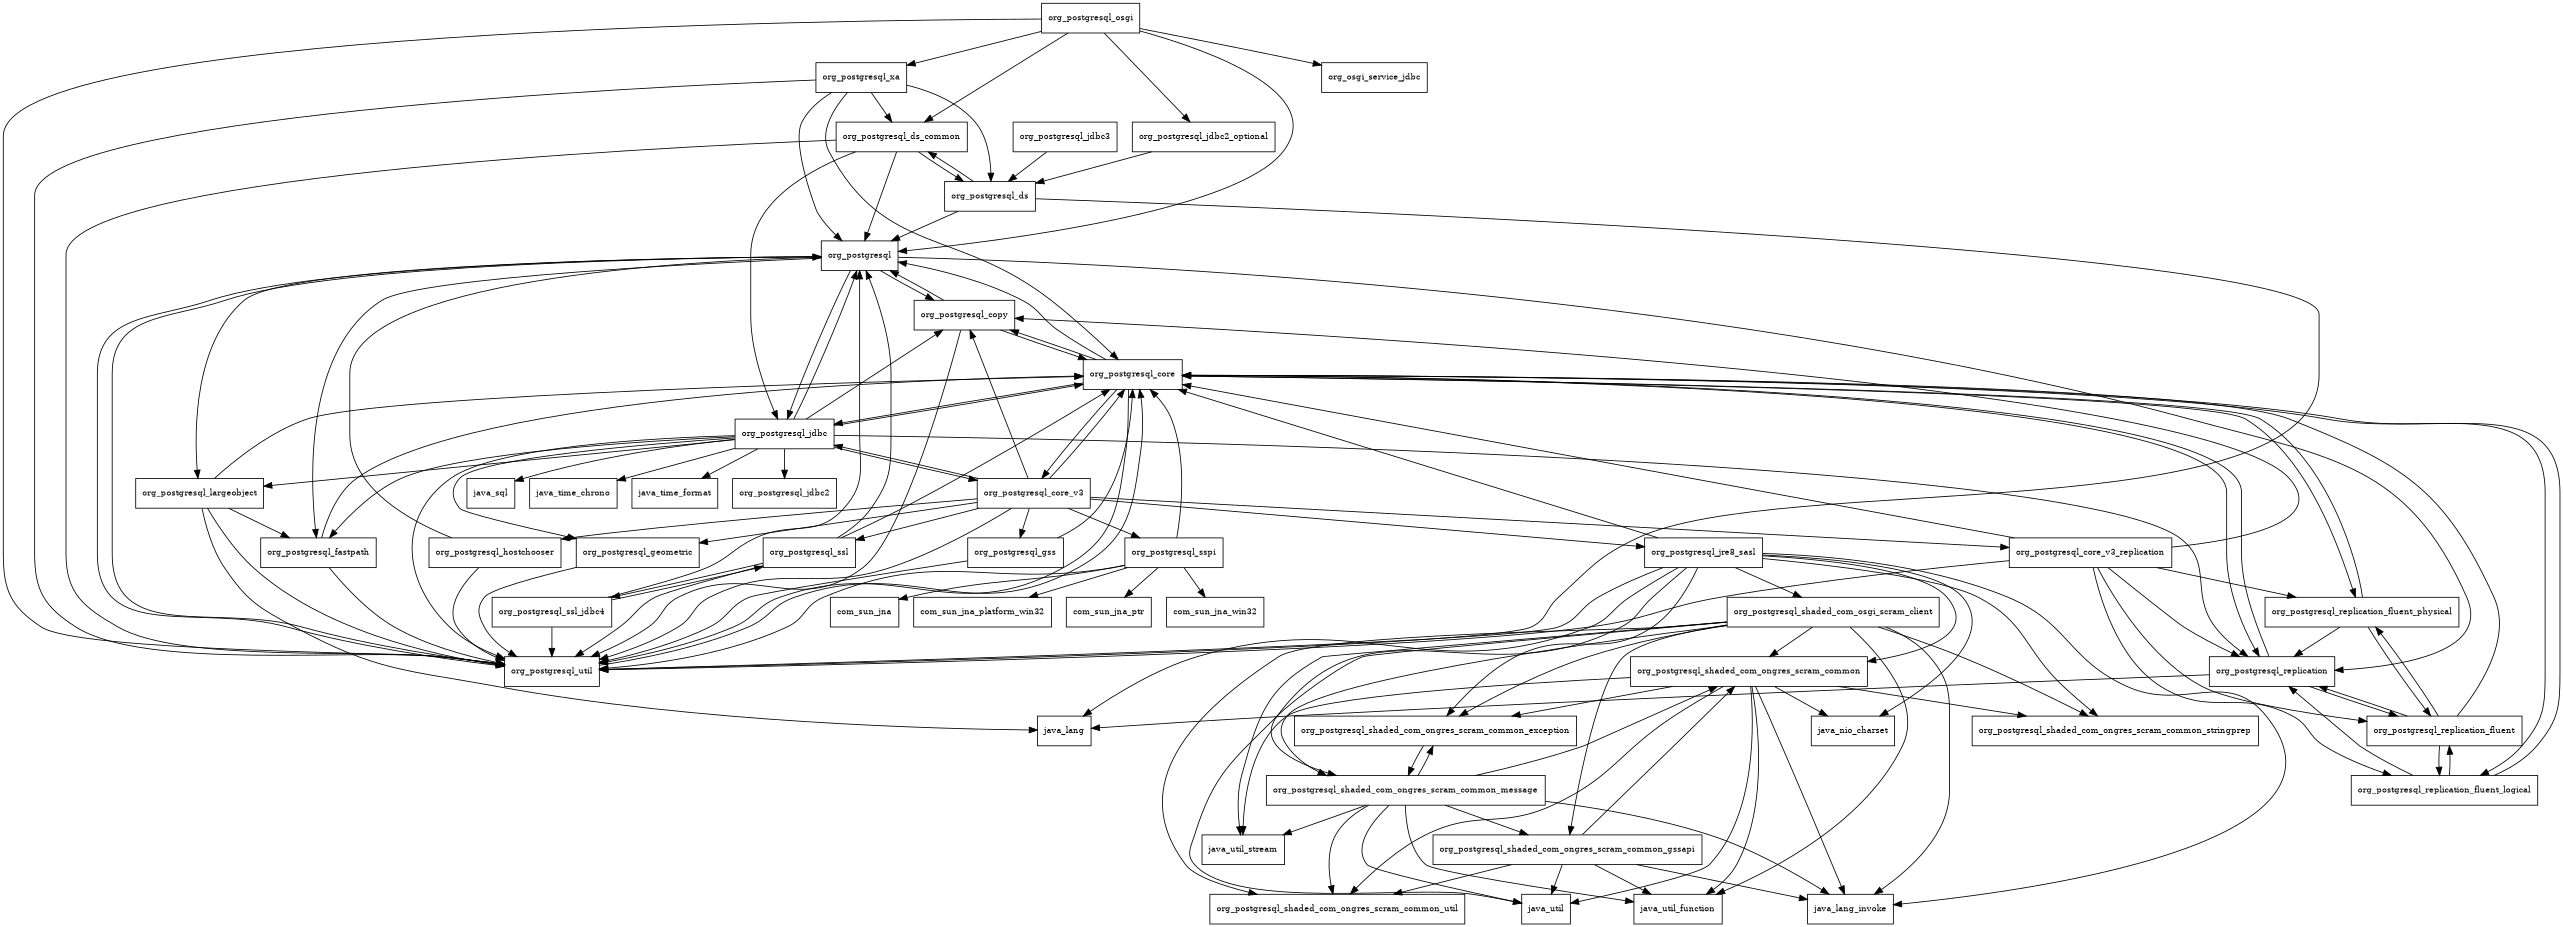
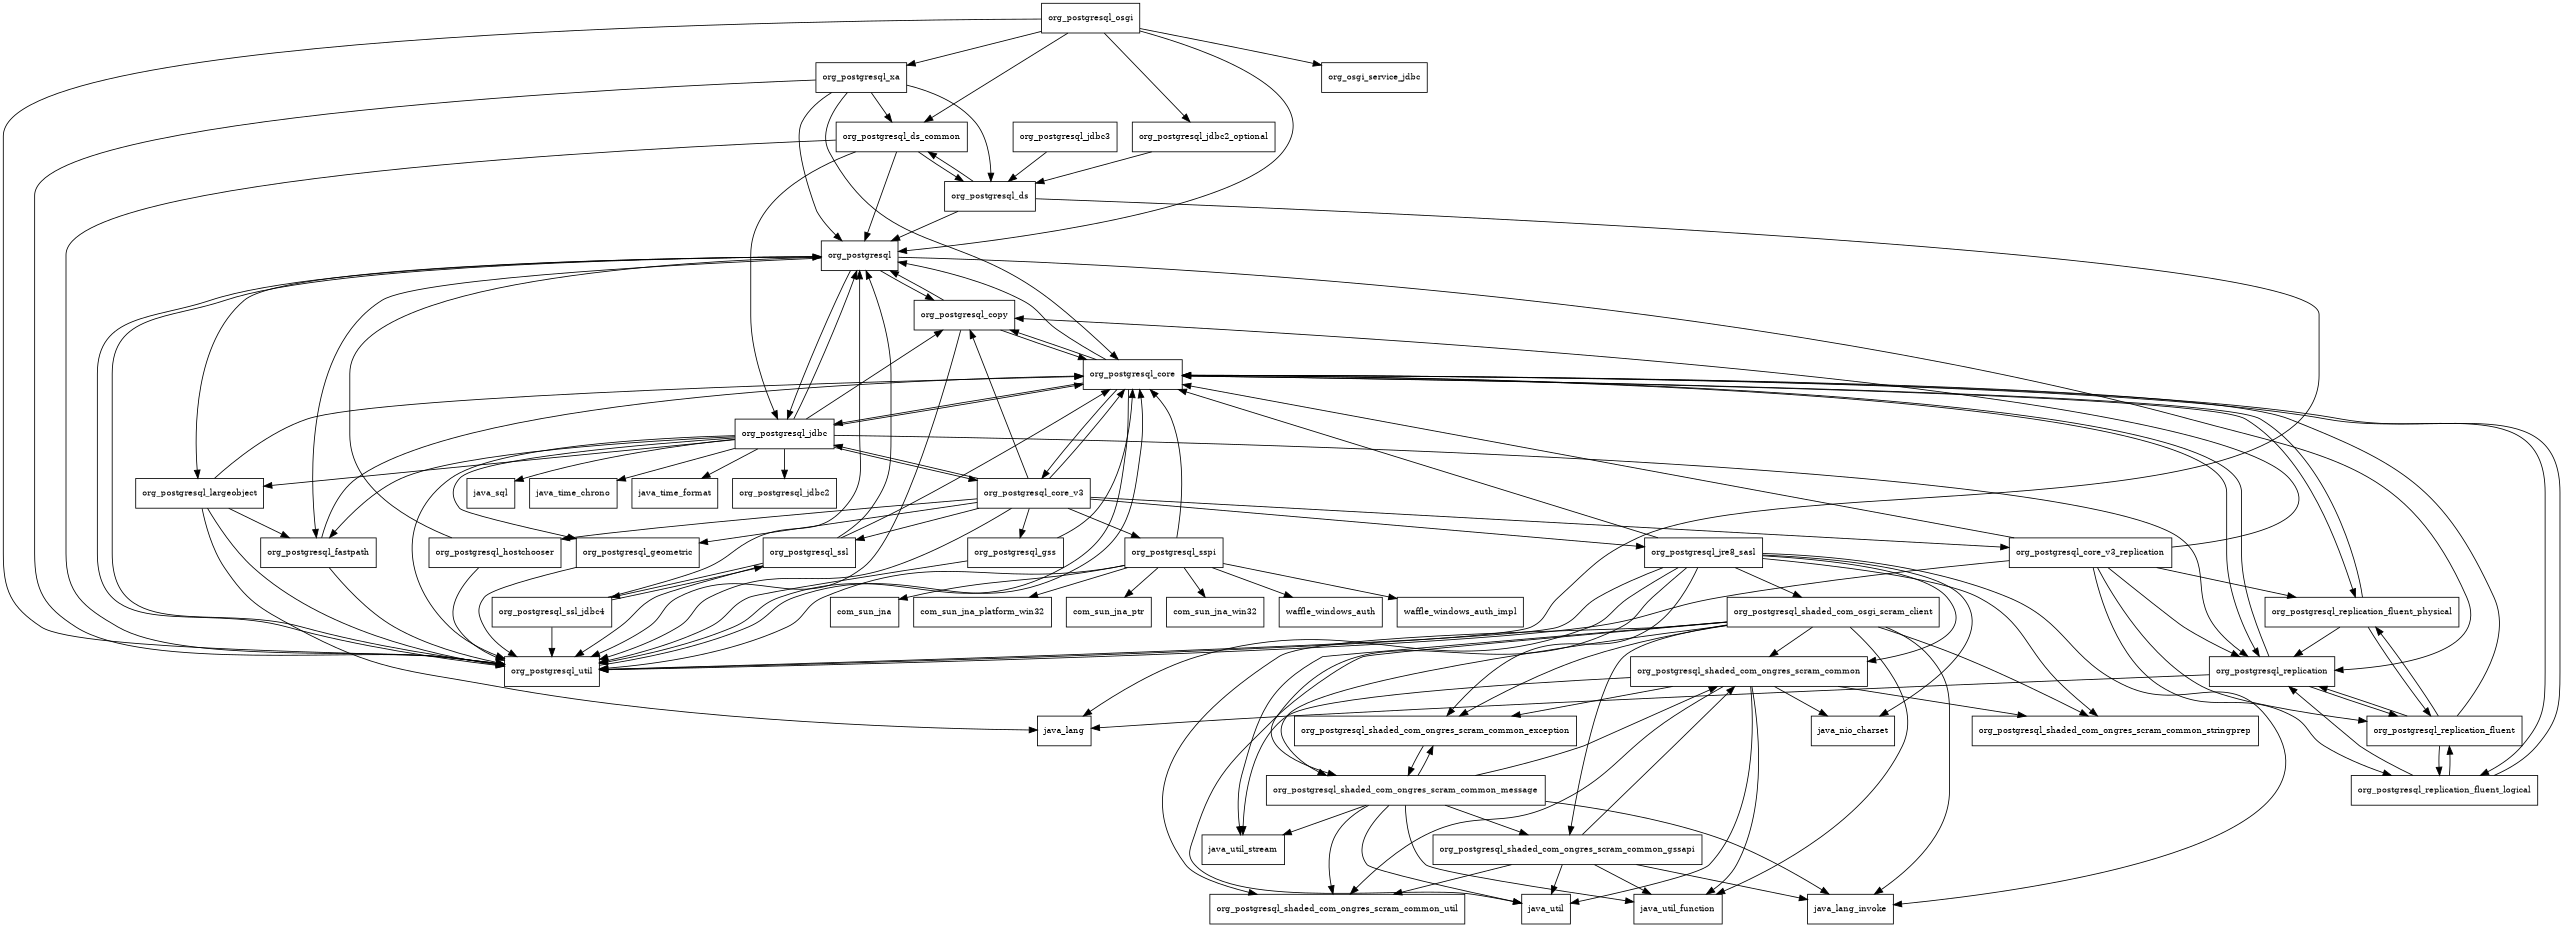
none -> (1331, 612)
none -> (1460, 612)
(1799, 786) -> none
